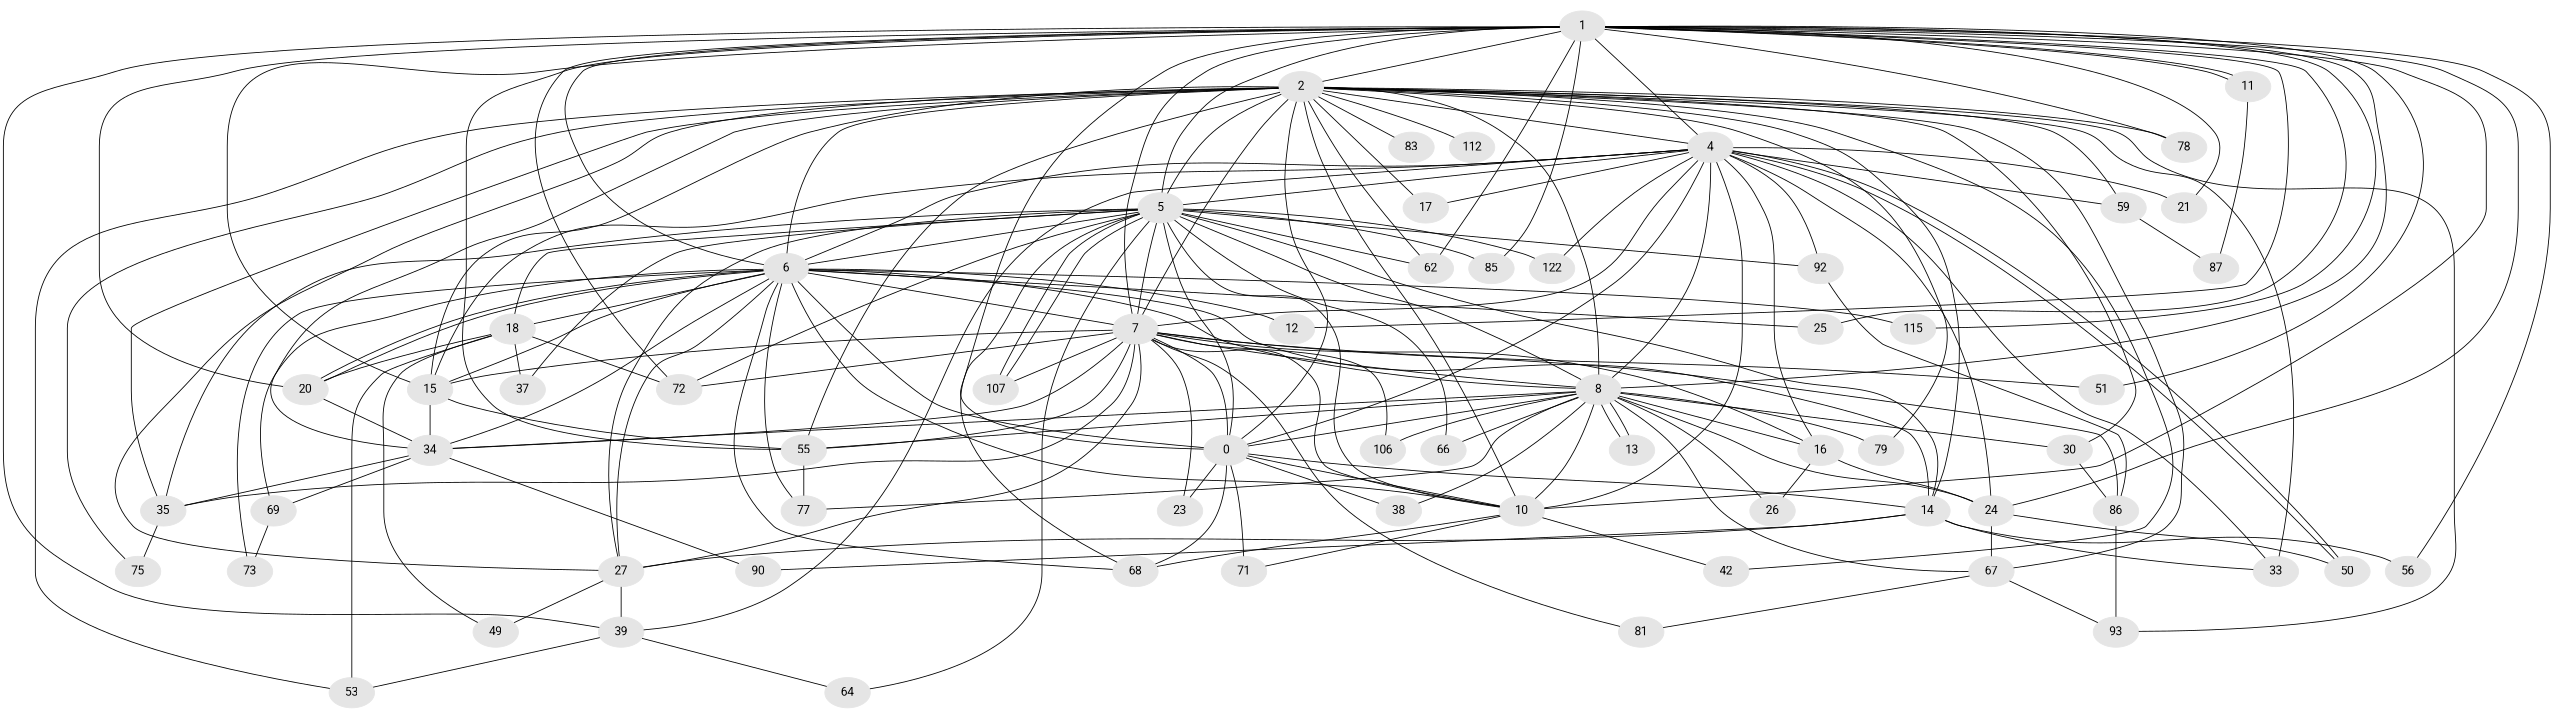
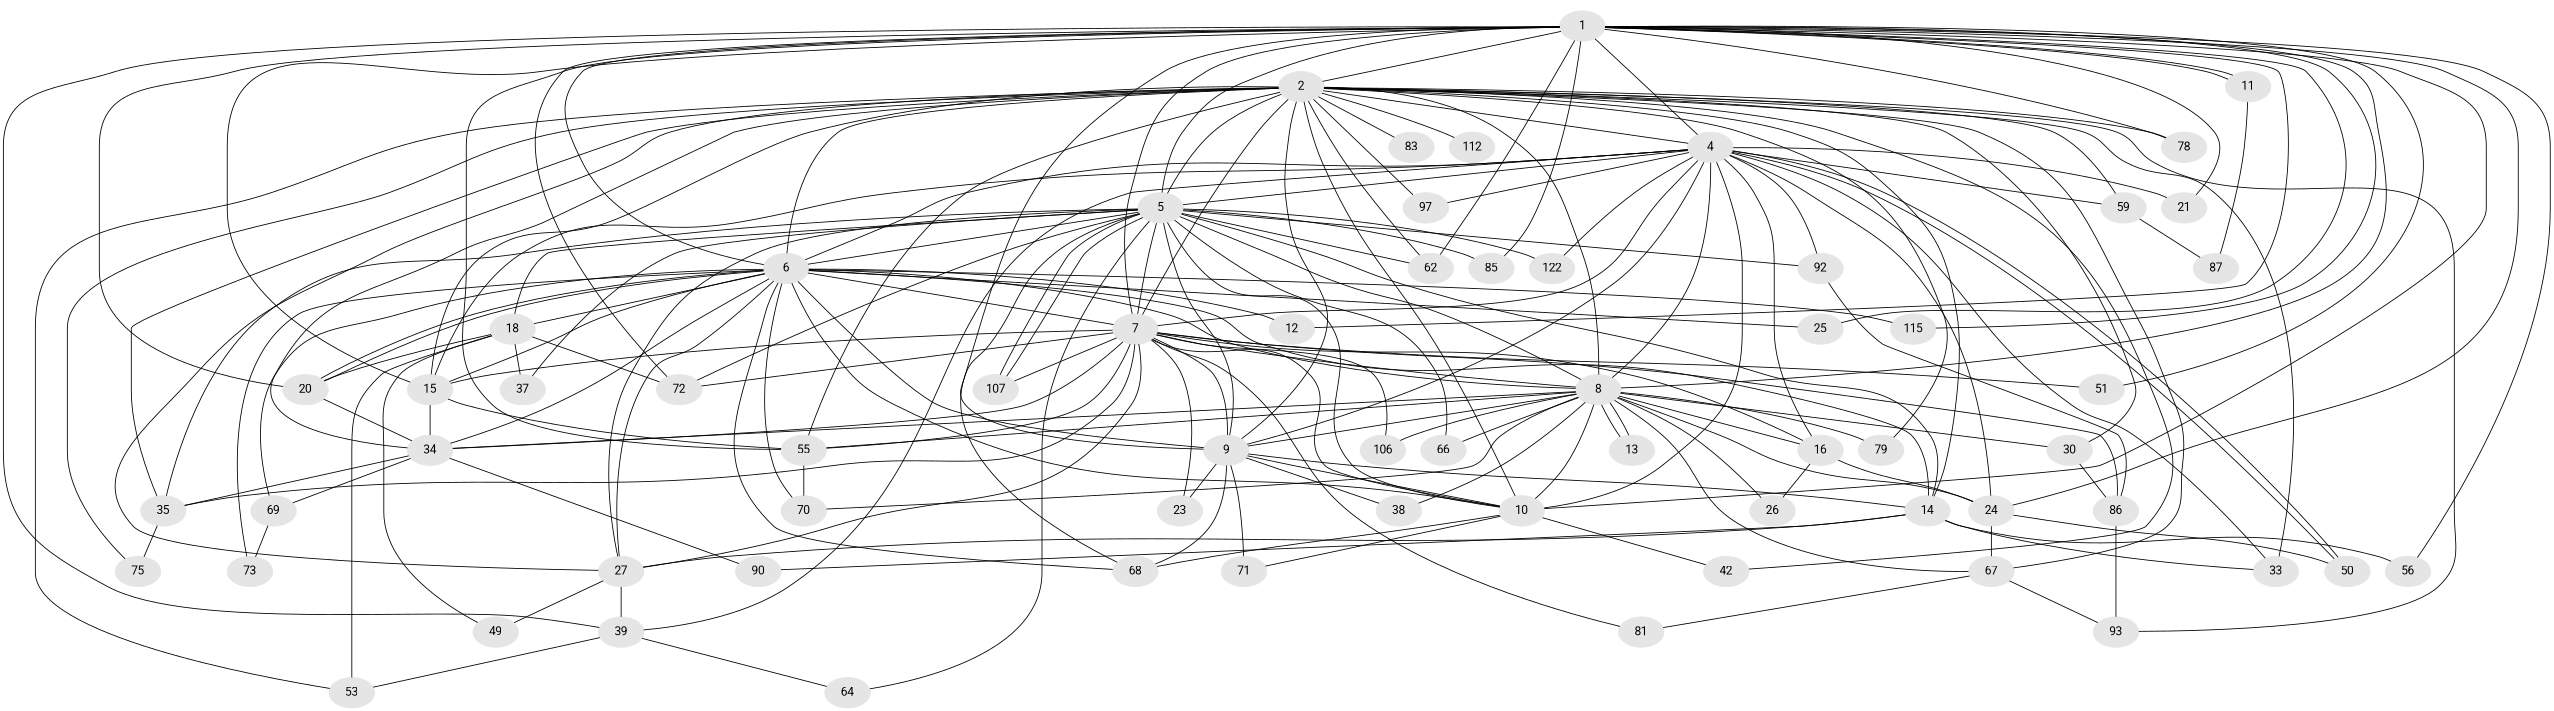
(1426, 208) -> (1426, 208)
(1226, 450) -> (1226, 450)
(804, 511) -> (804, 511)
